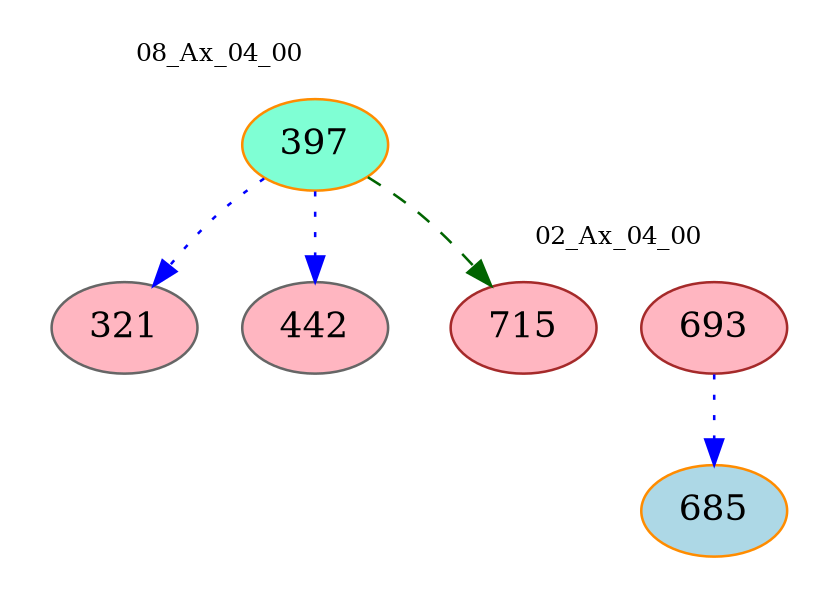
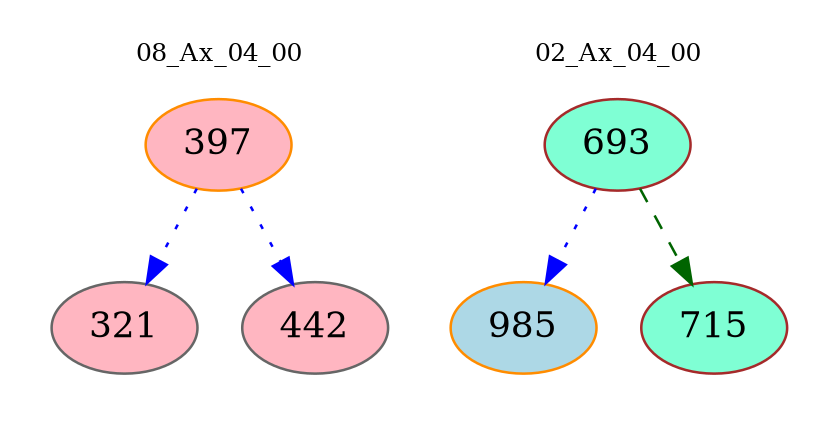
(315, 145) -> (219, 145)
(447, 238) -> (660, 225)
(524, 328) -> (714, 328)
(714, 328) -> (618, 145)
(714, 511) -> (524, 328)
